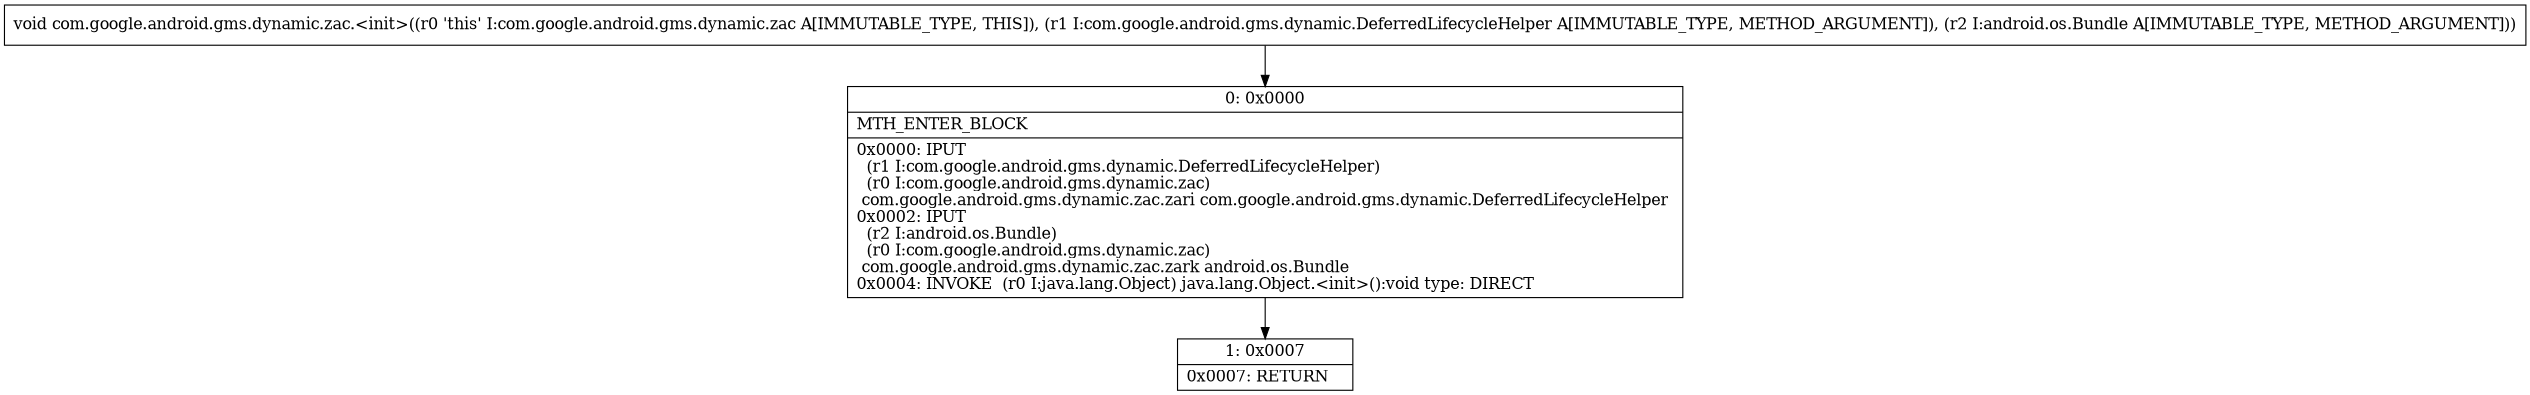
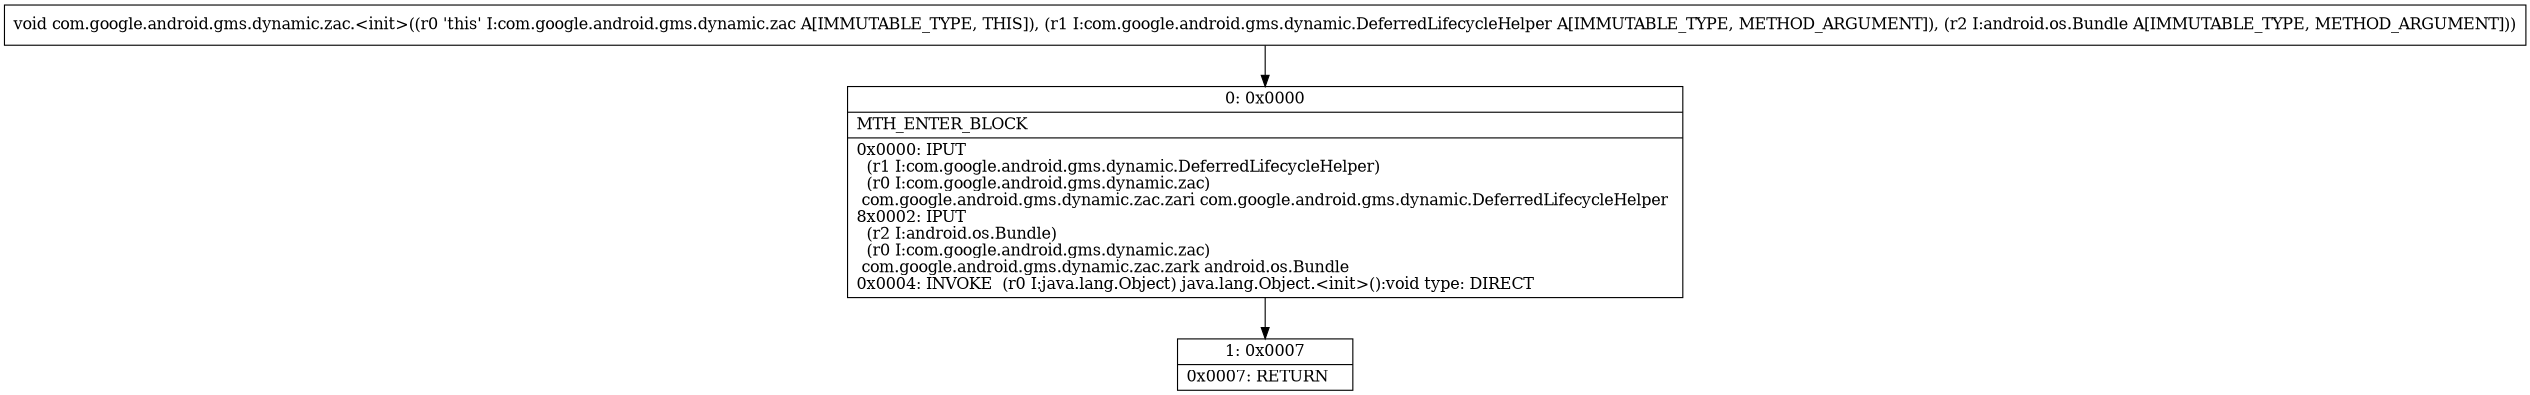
(916, 217) -> (916, 217)
